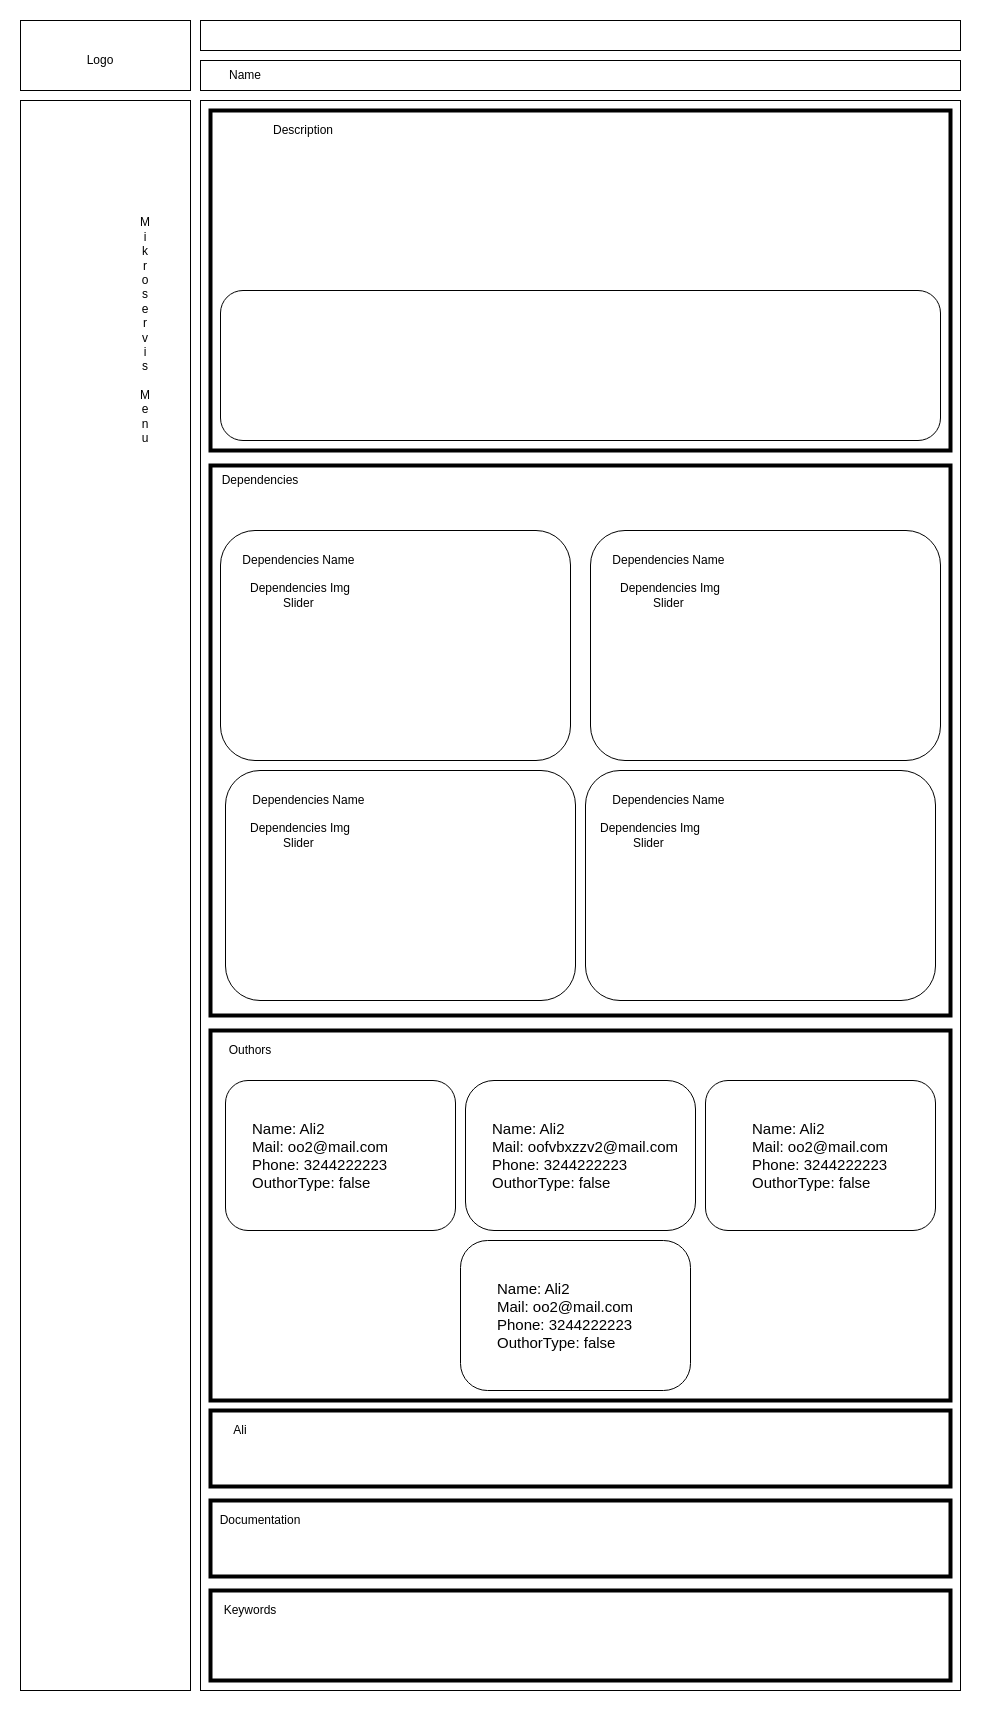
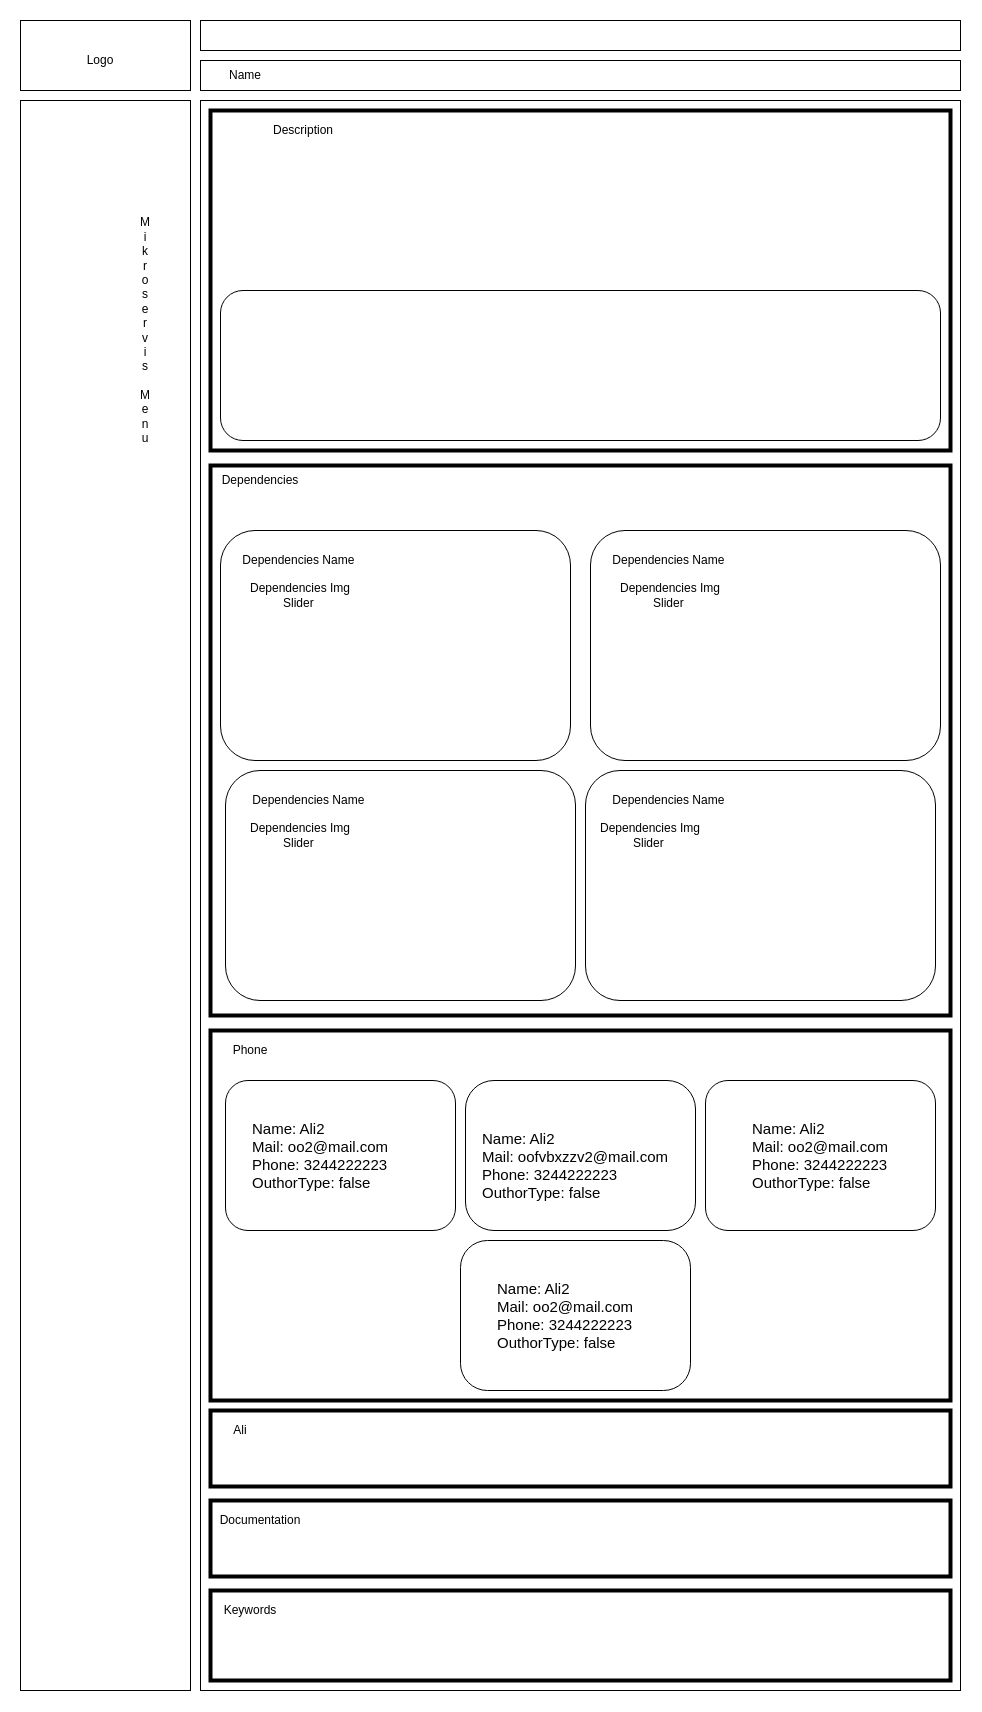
(251, 1051) -> (251, 1051)
(591, 1156) -> (581, 1166)
